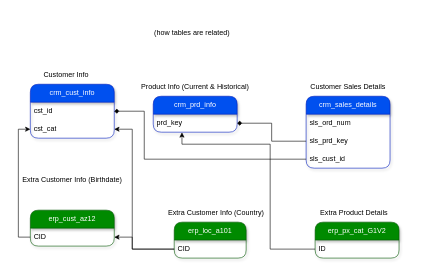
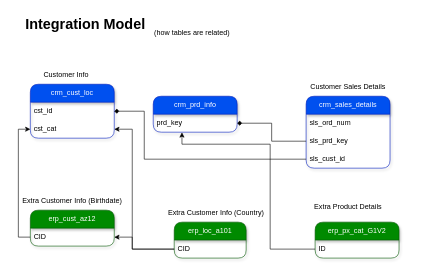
none -> (87, 24)
(195, 87) -> none
(72, 93) -> (72, 93)
(72, 180) -> (72, 201)
(354, 213) -> (348, 207)
